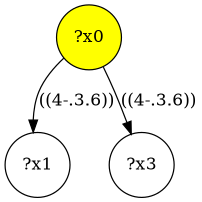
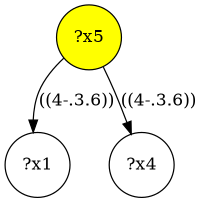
(89, 37) -> (89, 37)
(142, 165) -> (142, 165)
